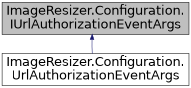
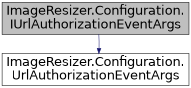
(92, 47) -> (99, 41)
